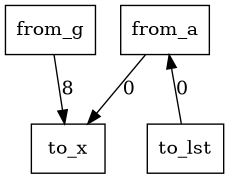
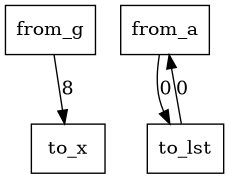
(121, 84) -> (157, 84)
